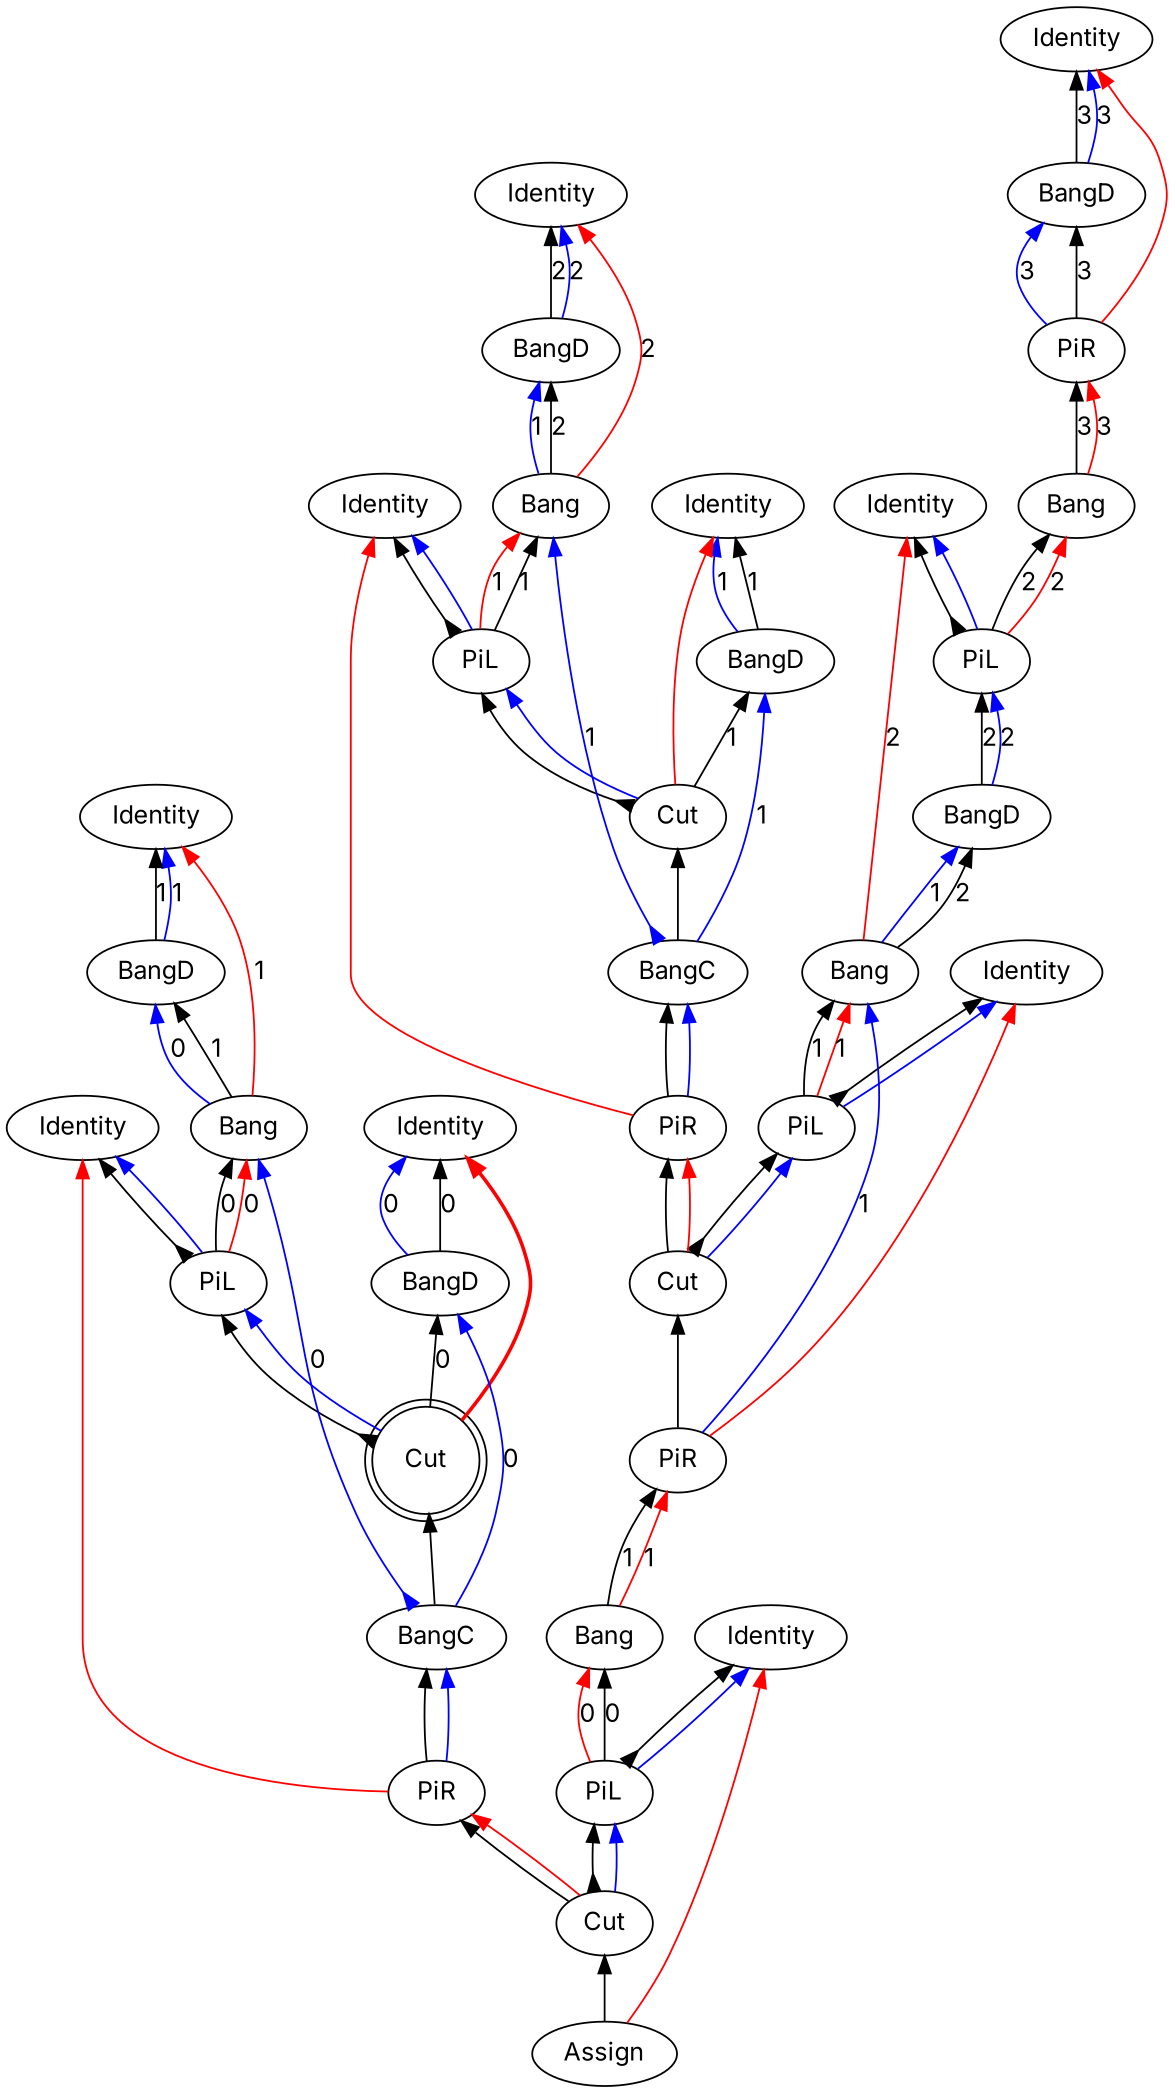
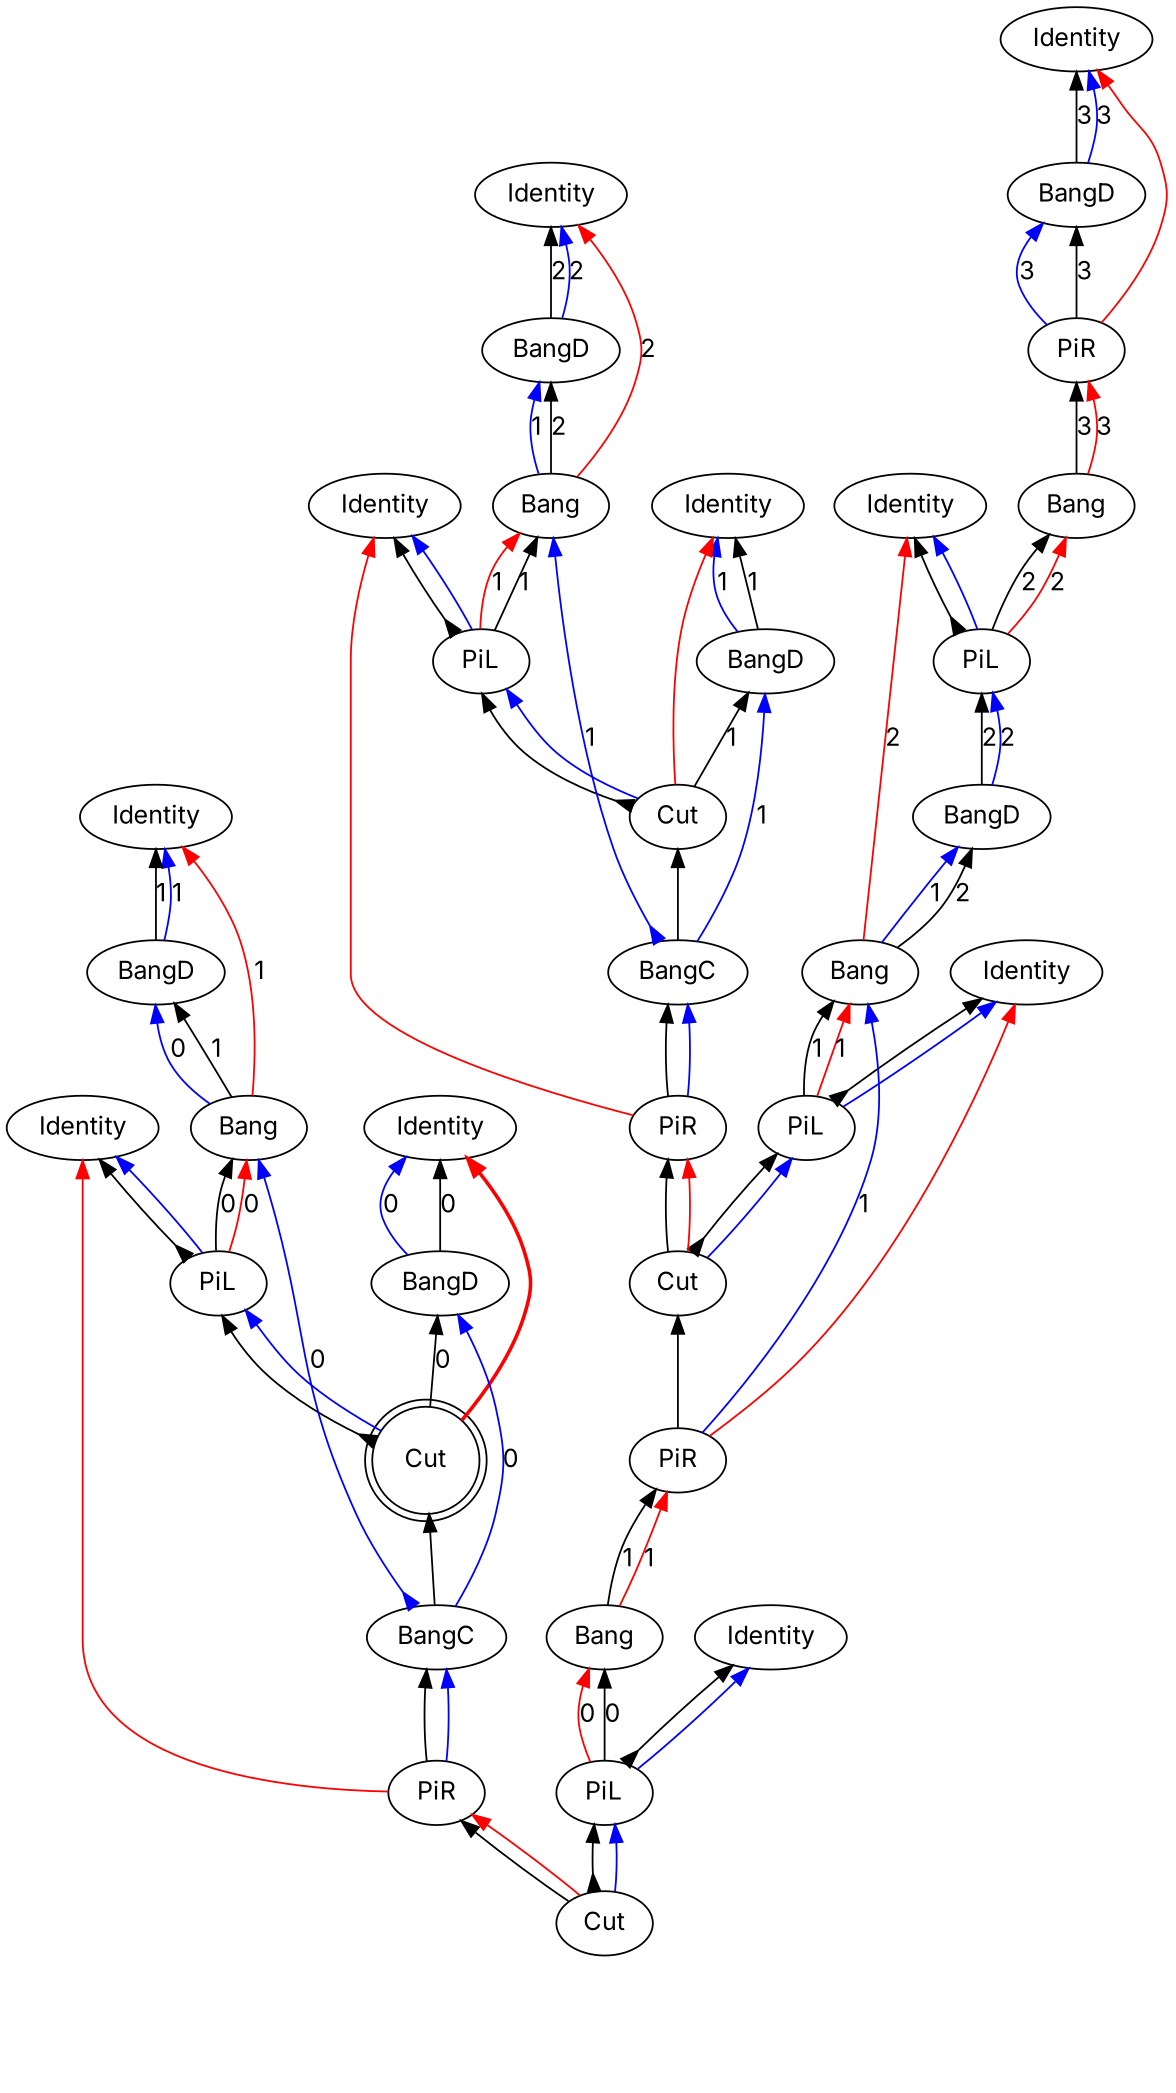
(605, 2054) -> none
